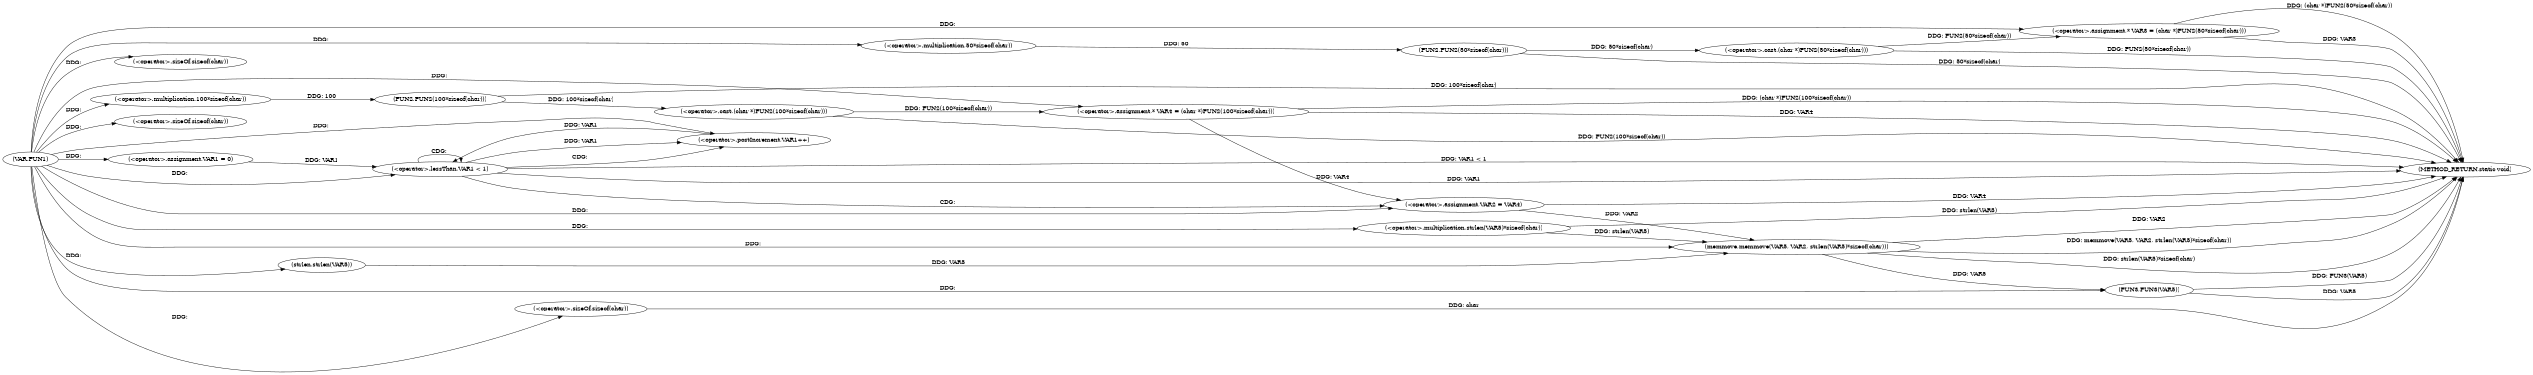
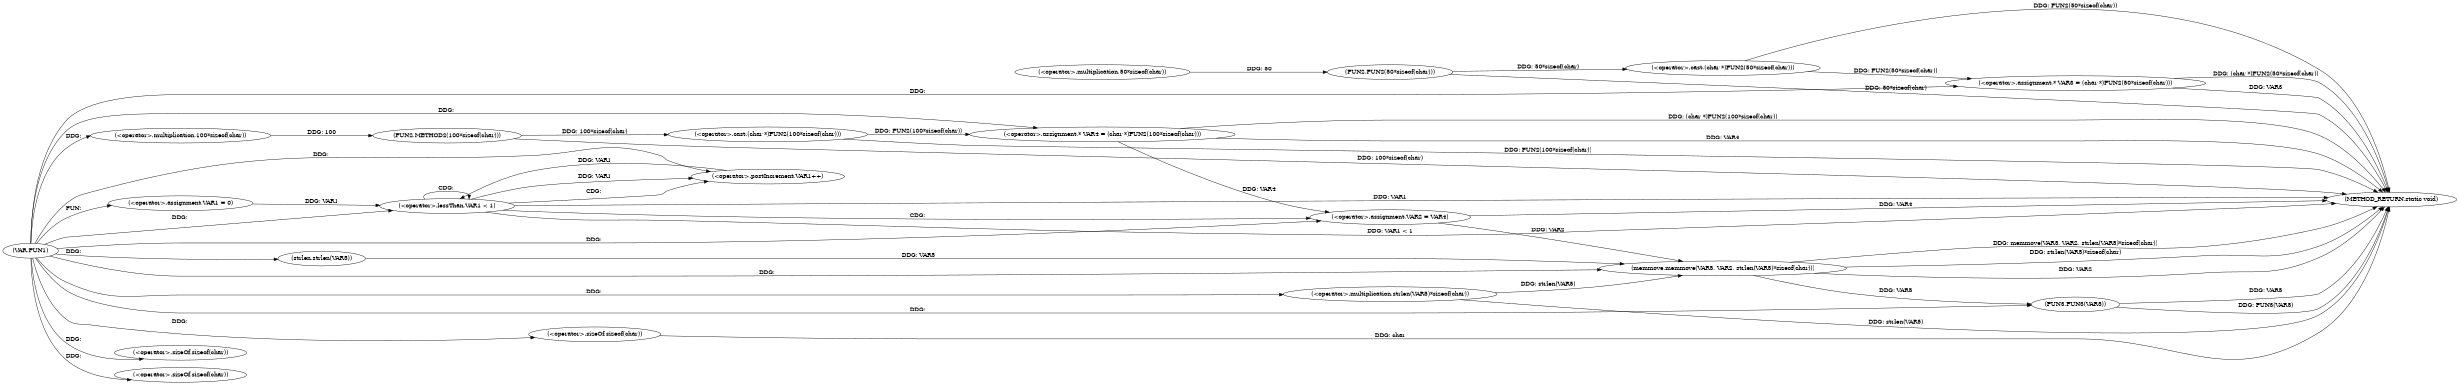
(409, 43) -> none
(440, 100) -> (447, 136)
(74, 156) -> (74, 209)
